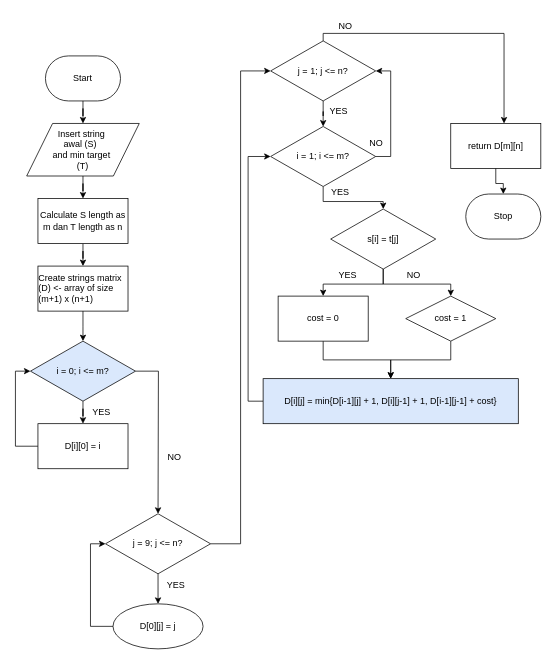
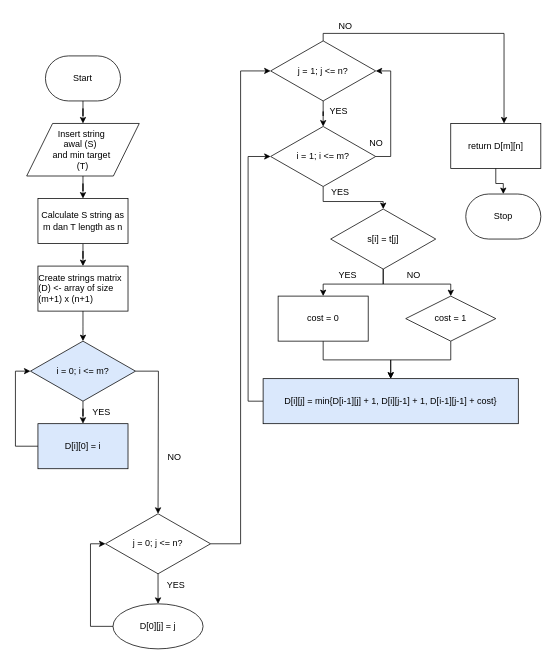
(83, 221) -> (83, 221)
(83, 446) -> (83, 446)
(158, 543) -> (158, 543)
